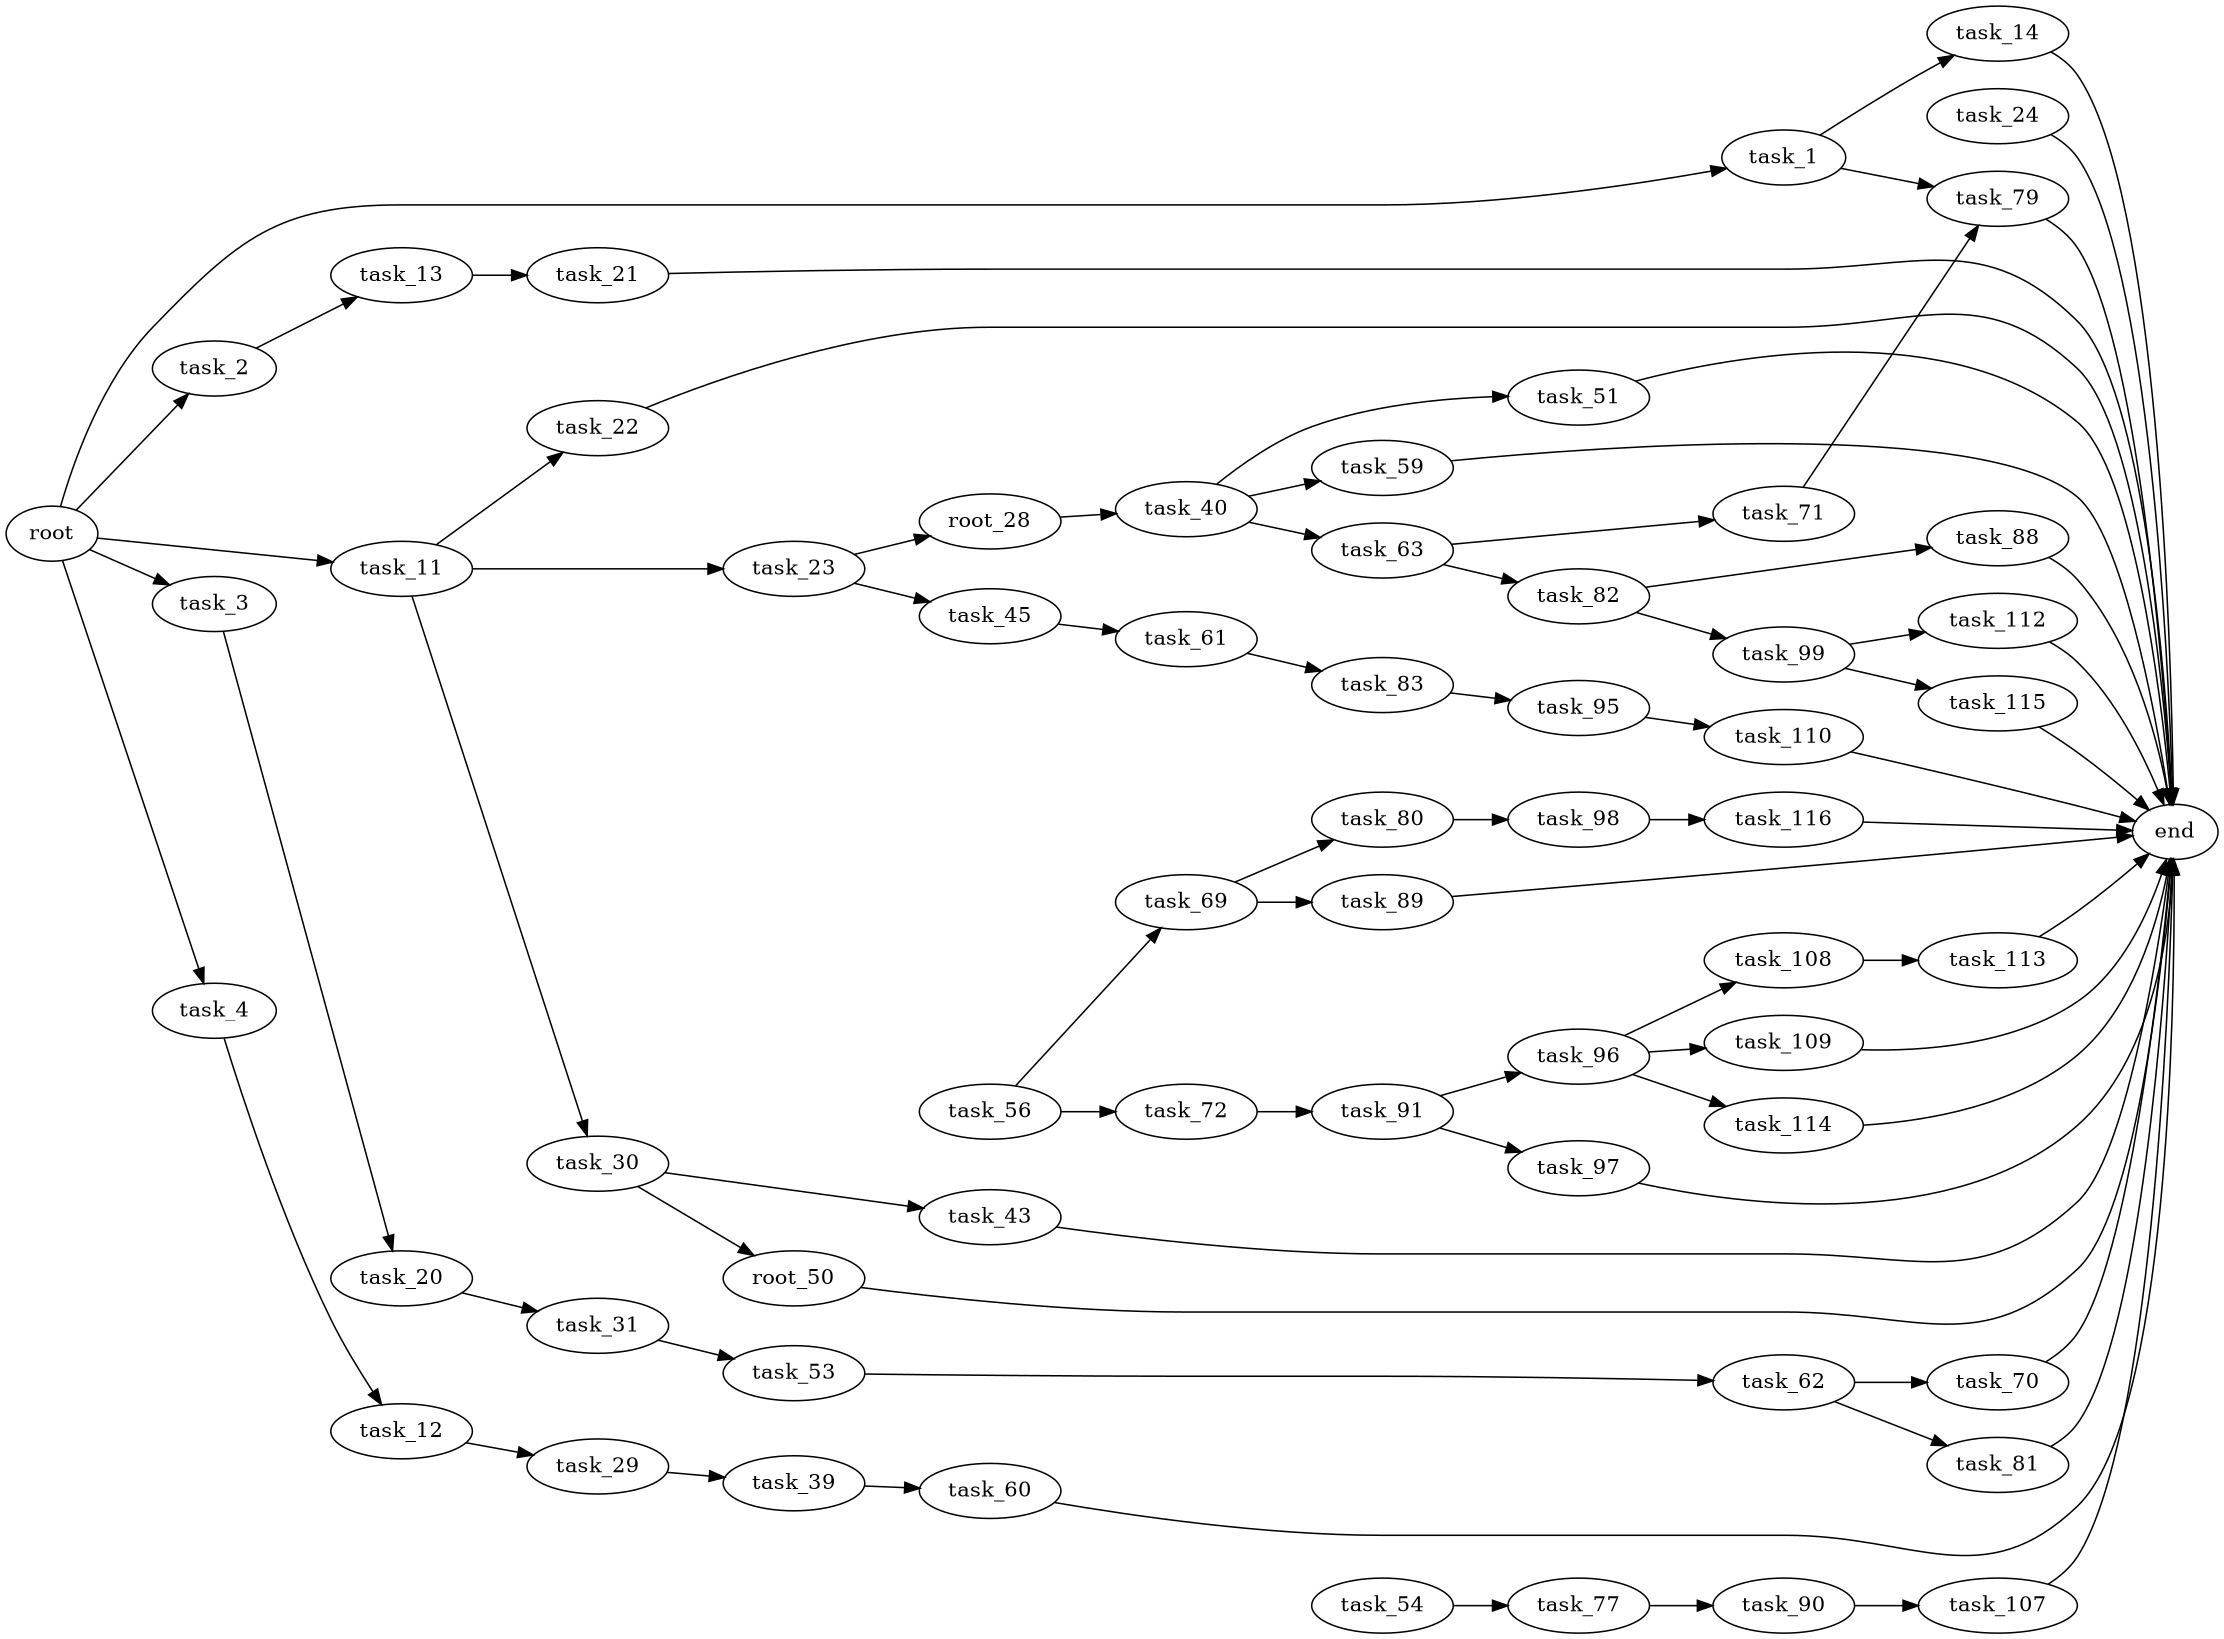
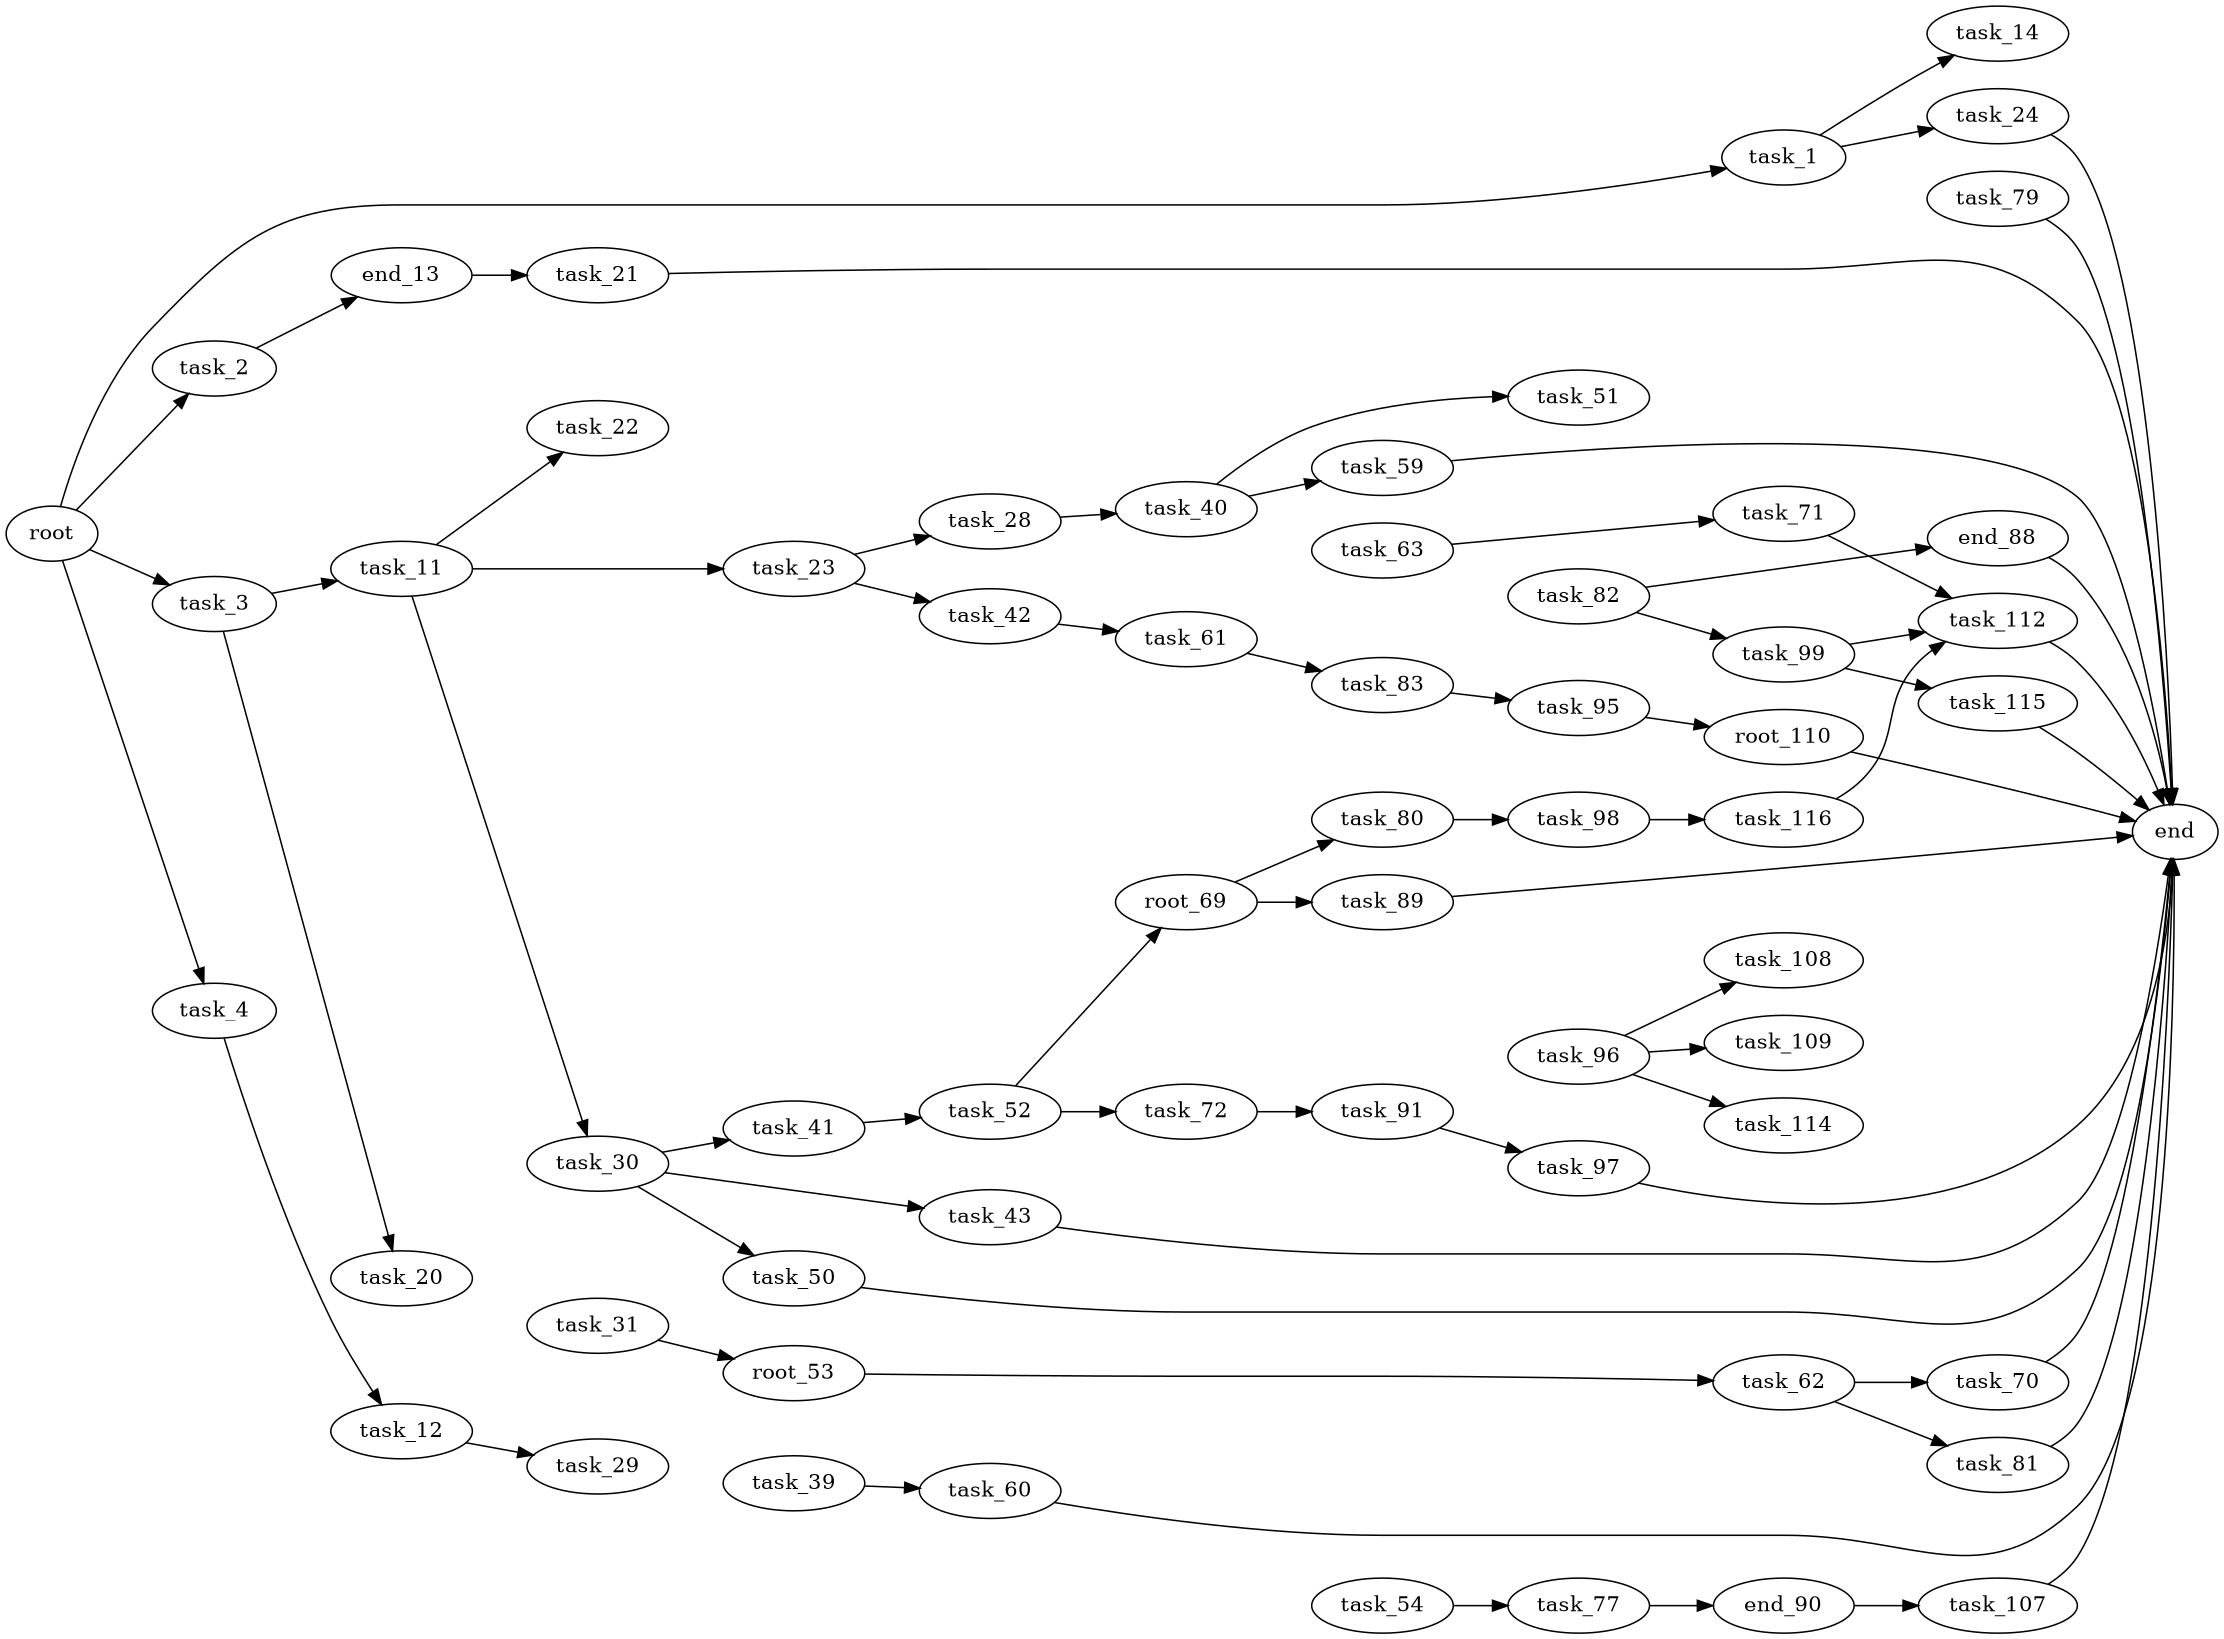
(1879, 176) -> (1879, 139)
(402, 275) -> (402, 275)
(1581, 327) -> none
(1882, 369) -> (1886, 565)
(2045, 401) -> none
(2153, 409) -> none
(990, 521) -> (990, 521)
(1277, 528) -> none
(1998, 538) -> (1998, 538)
(207, 549) -> (297, 589)
(1473, 572) -> none
(990, 616) -> (990, 616)
(1784, 737) -> (1784, 737)
(1990, 826) -> (1889, 728)
(1186, 902) -> (1186, 902)
(1998, 960) -> none
(2047, 1018) -> none
(2068, 1062) -> none
(1473, 1086) -> none
(990, 1112) -> (990, 1112)
none -> (794, 1129)
(794, 1278) -> (794, 1278)
(492, 1300) -> none
(794, 1373) -> (794, 1373)
(688, 1474) -> none
(1784, 1606) -> (1784, 1606)
